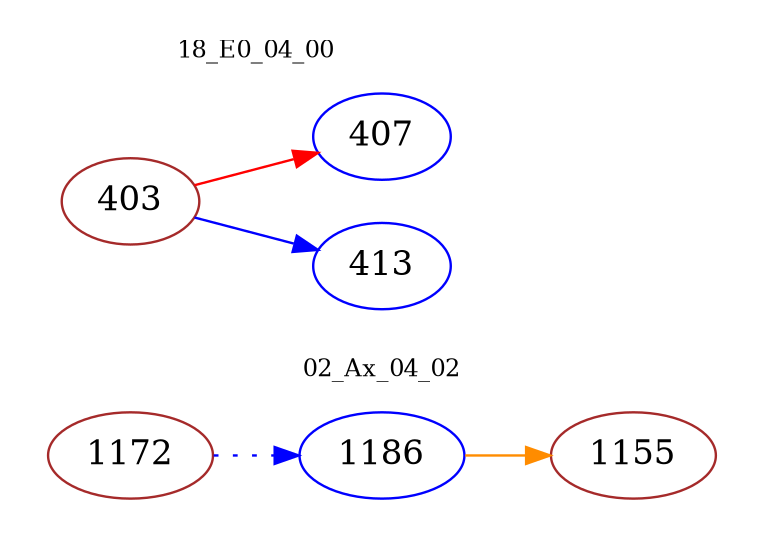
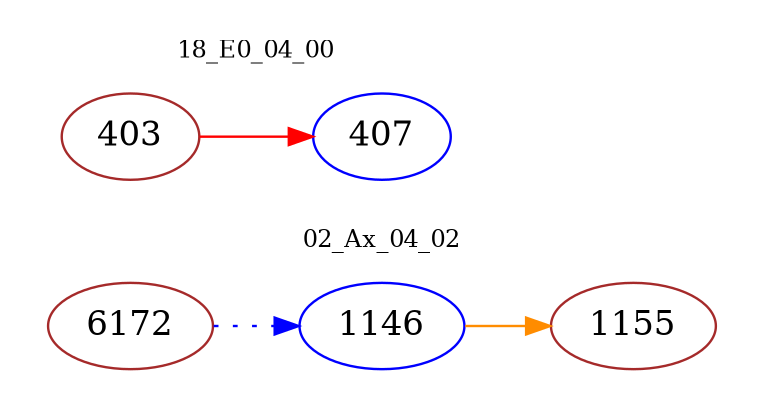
(382, 266) -> none
(131, 455) -> (131, 326)
(382, 455) -> (382, 326)
